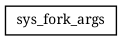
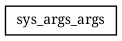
(61, 21) -> (61, 21)
